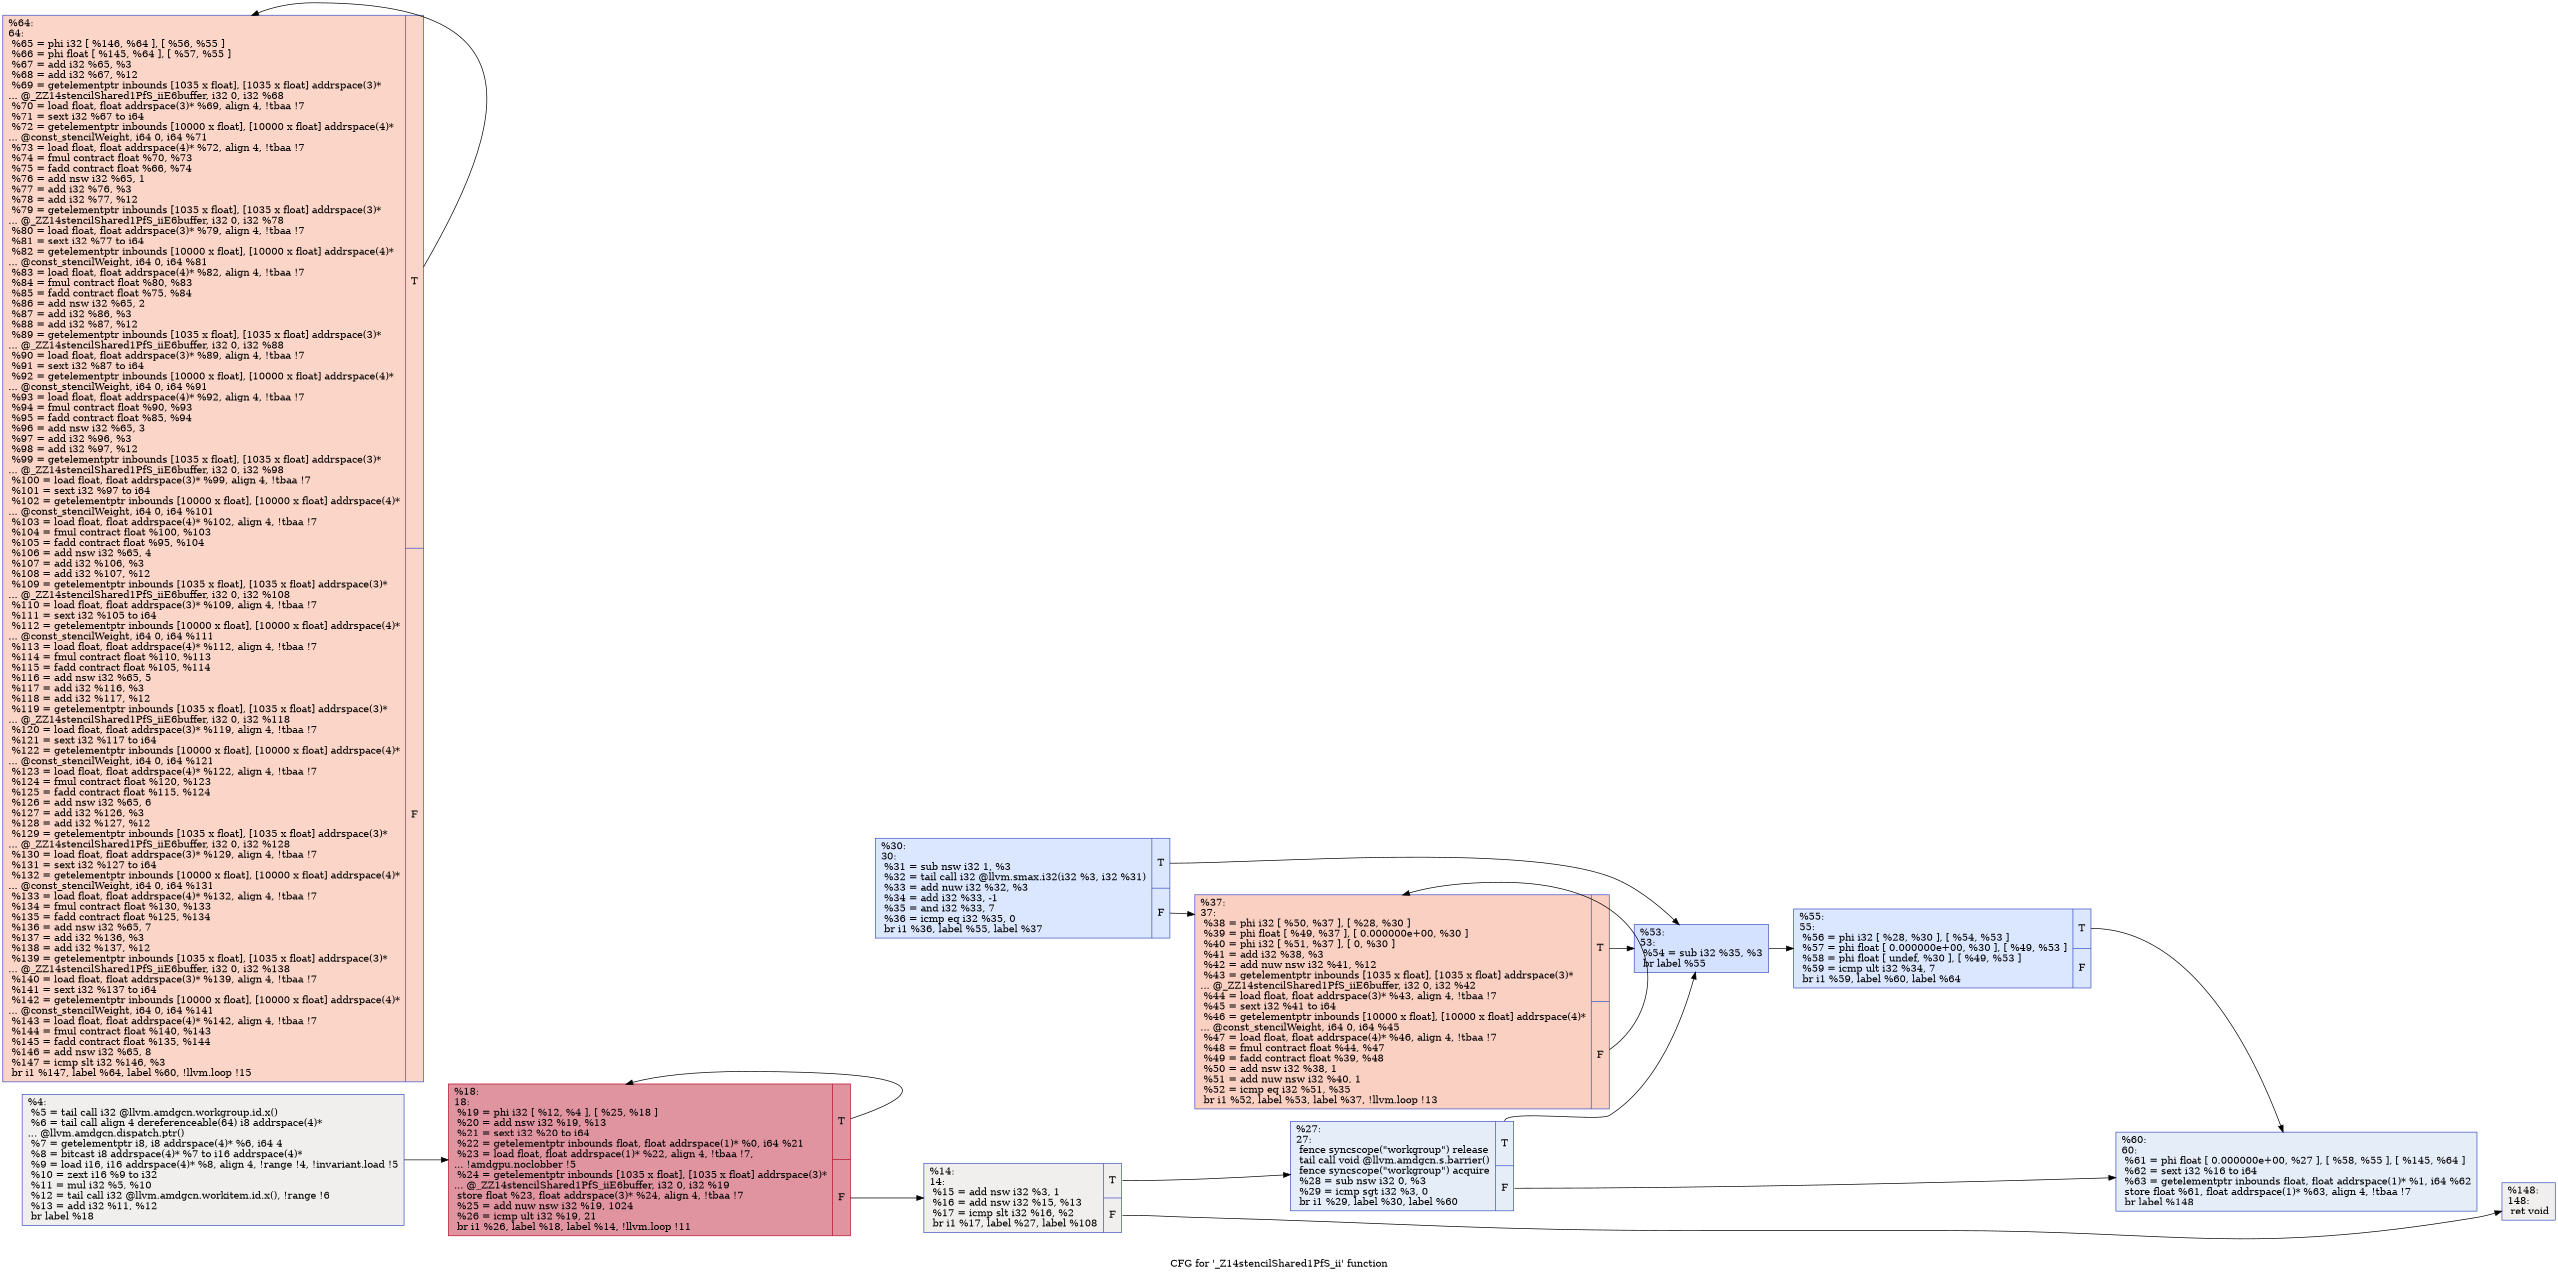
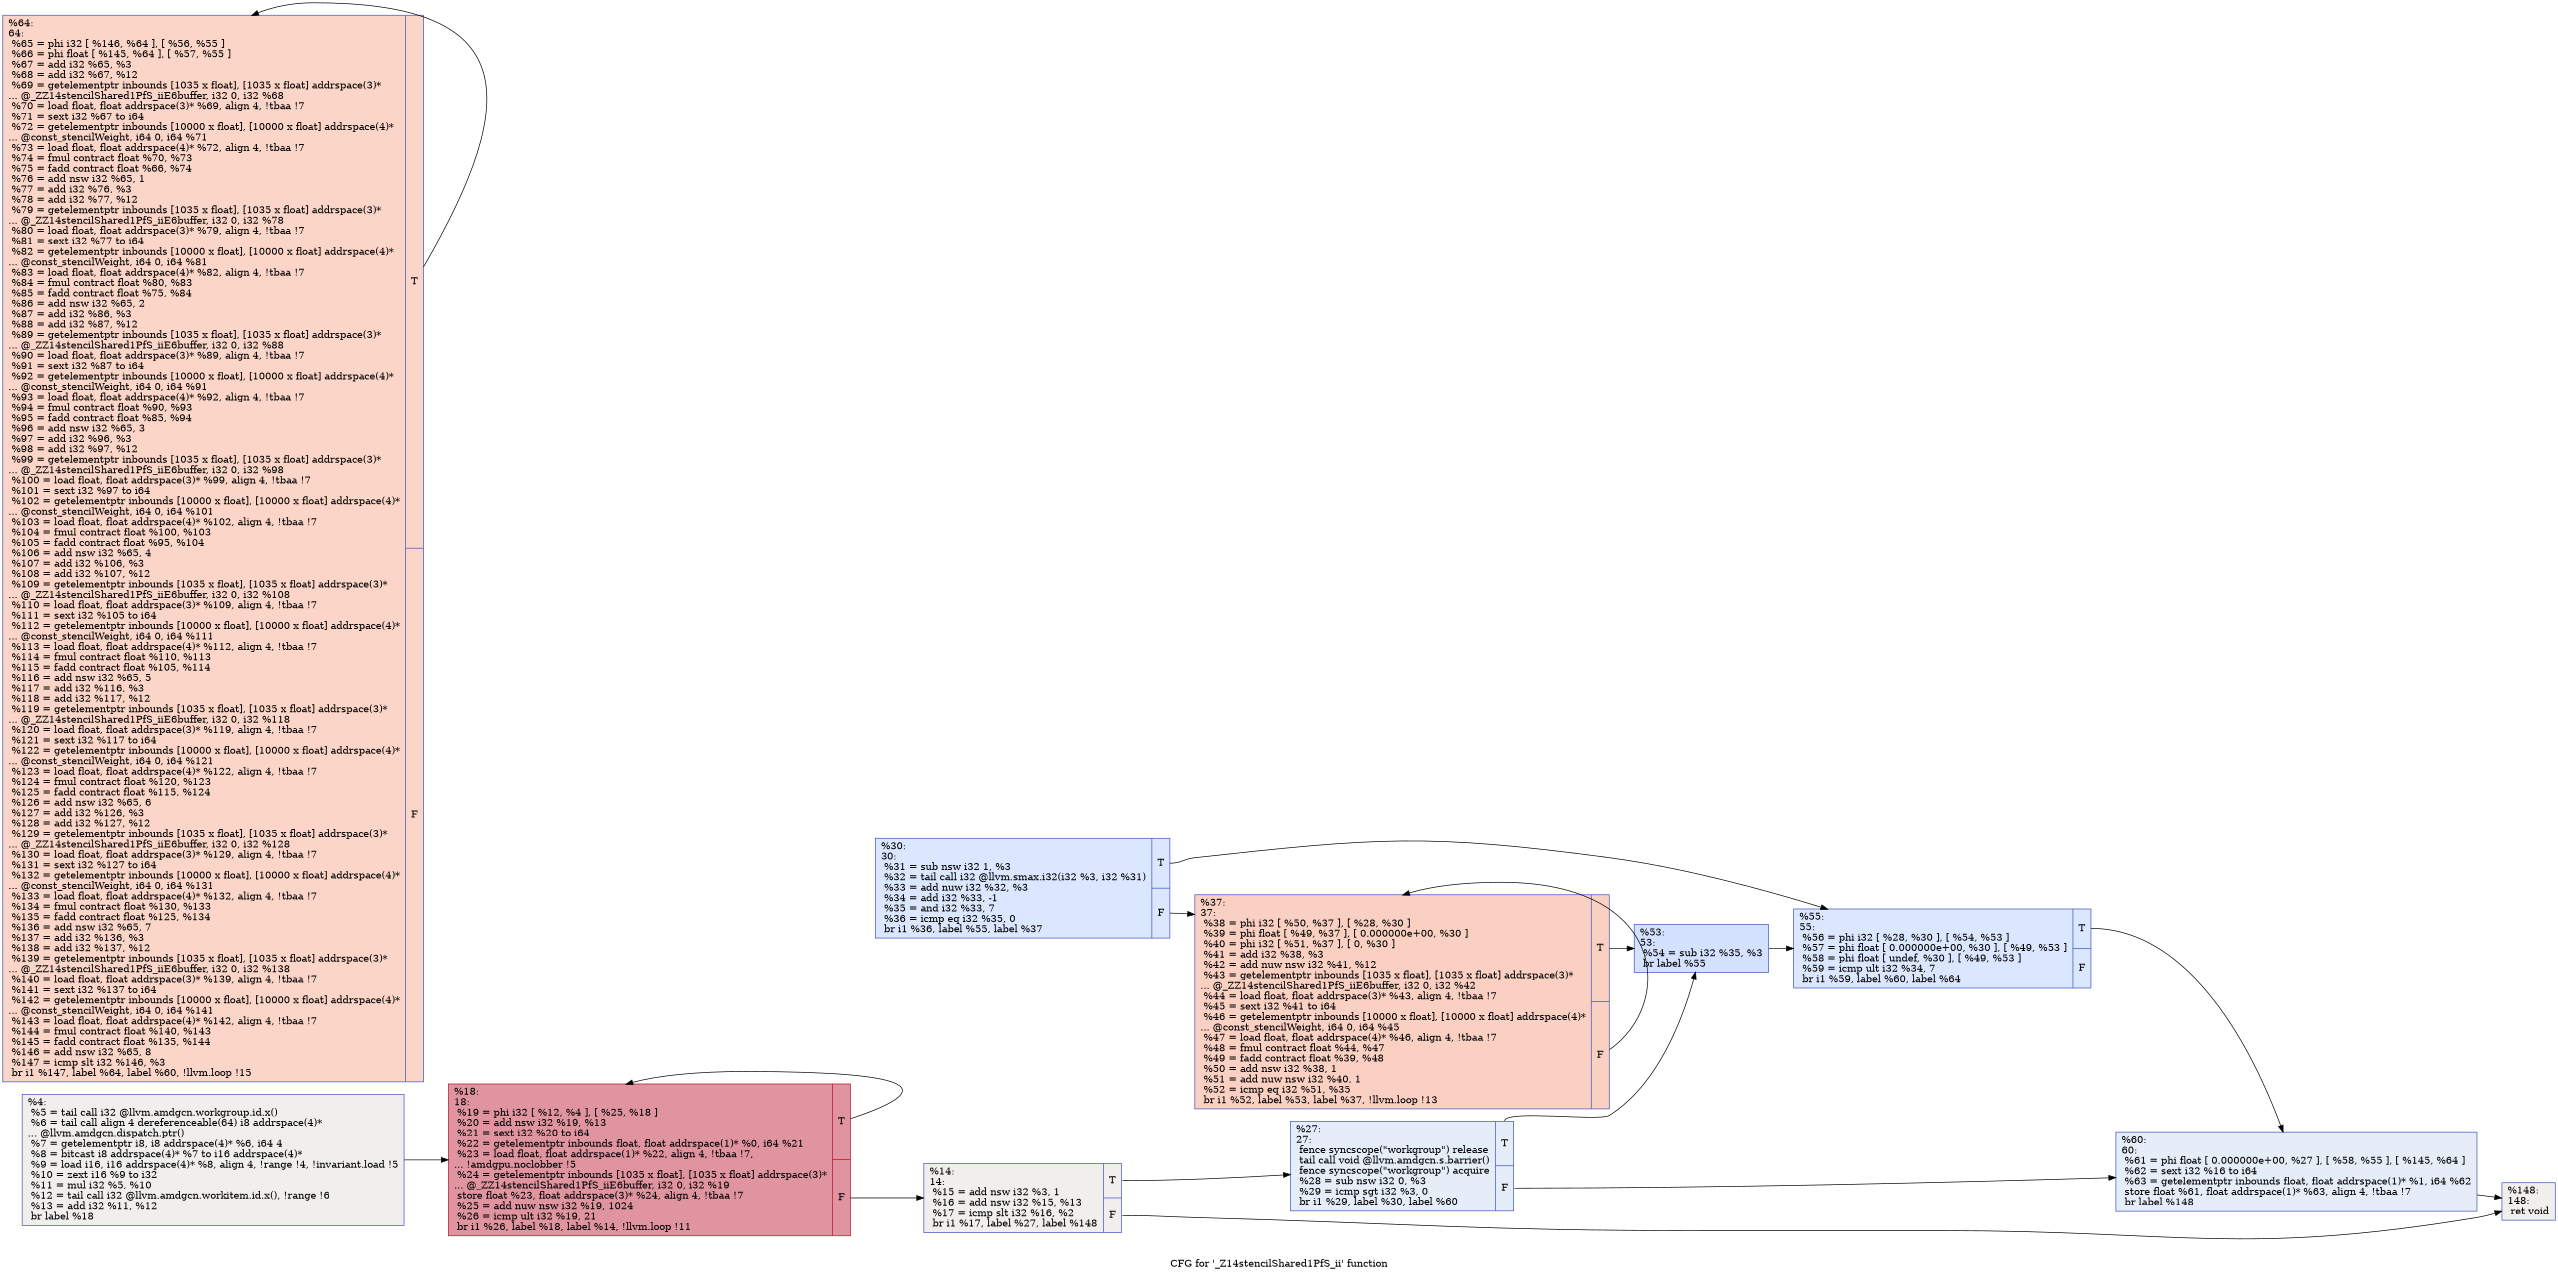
(1430, 857) -> (1498, 845)
none -> (2486, 1196)
(1014, 1224) -> (1014, 1224)
